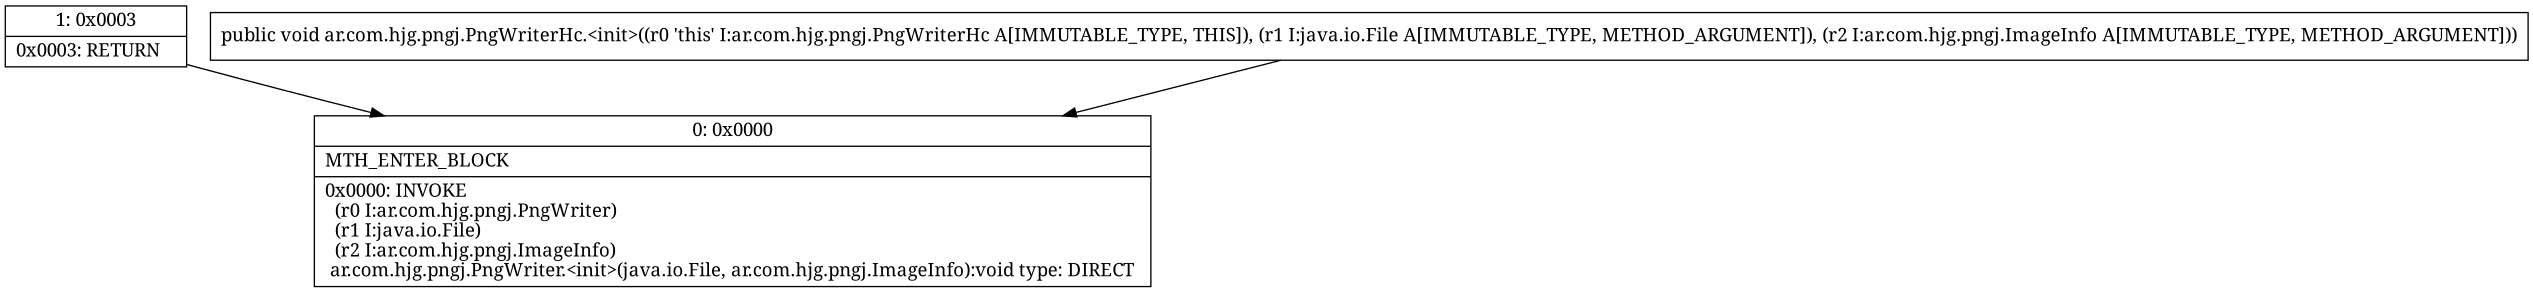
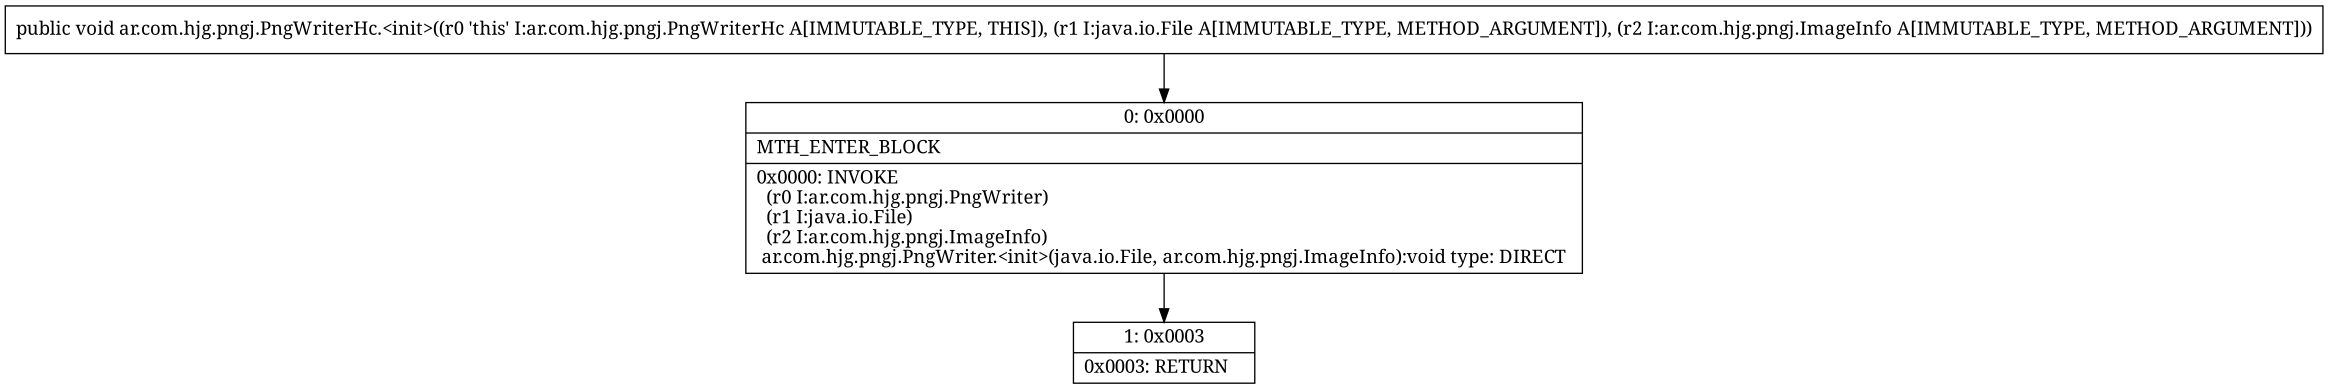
(279, 89) -> (1164, 291)
